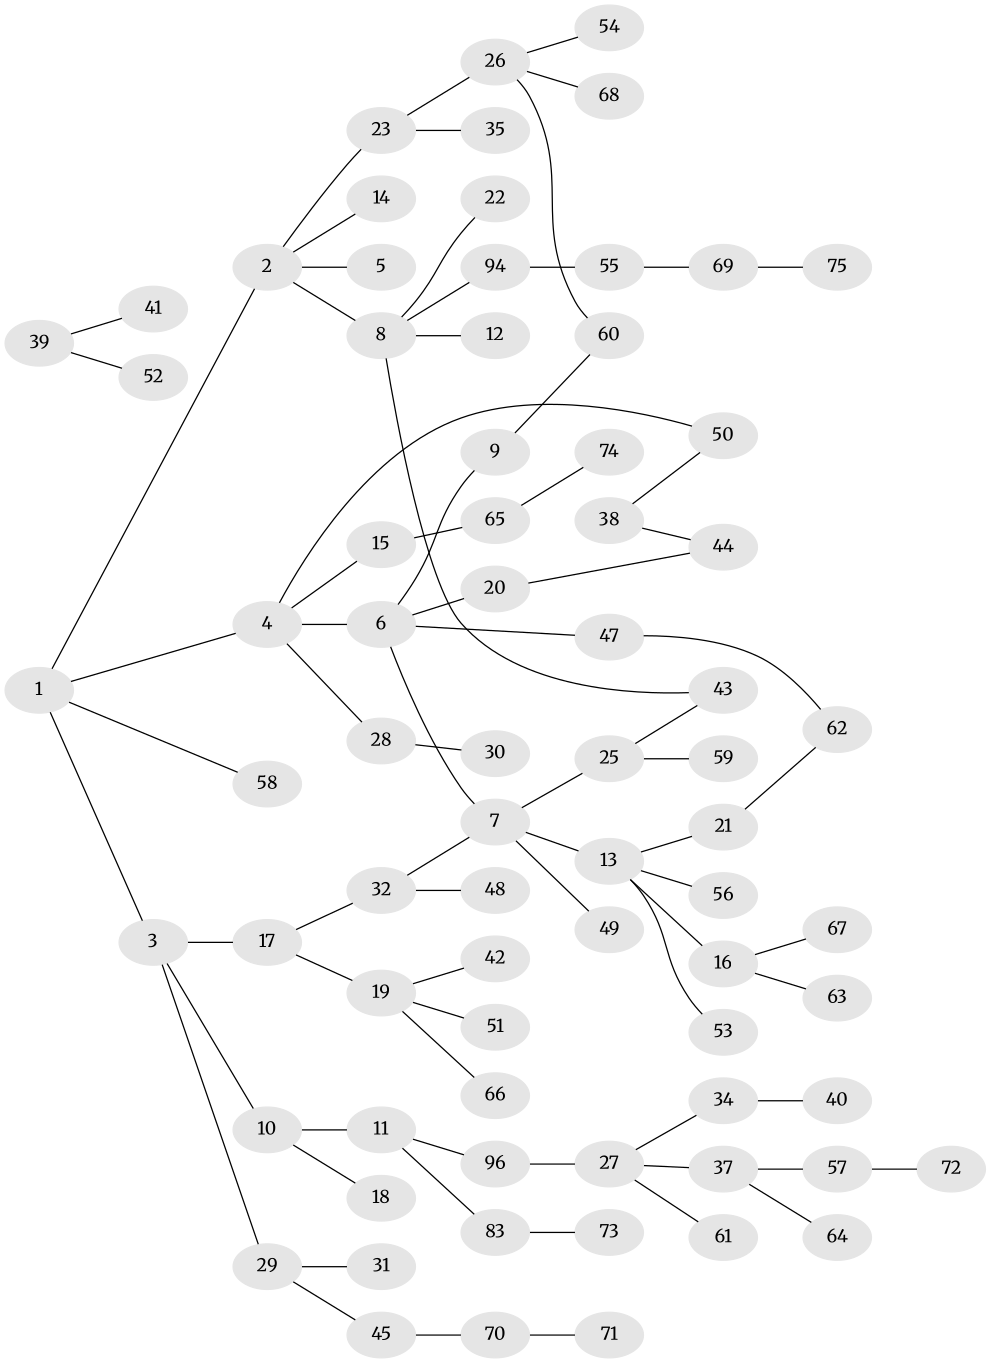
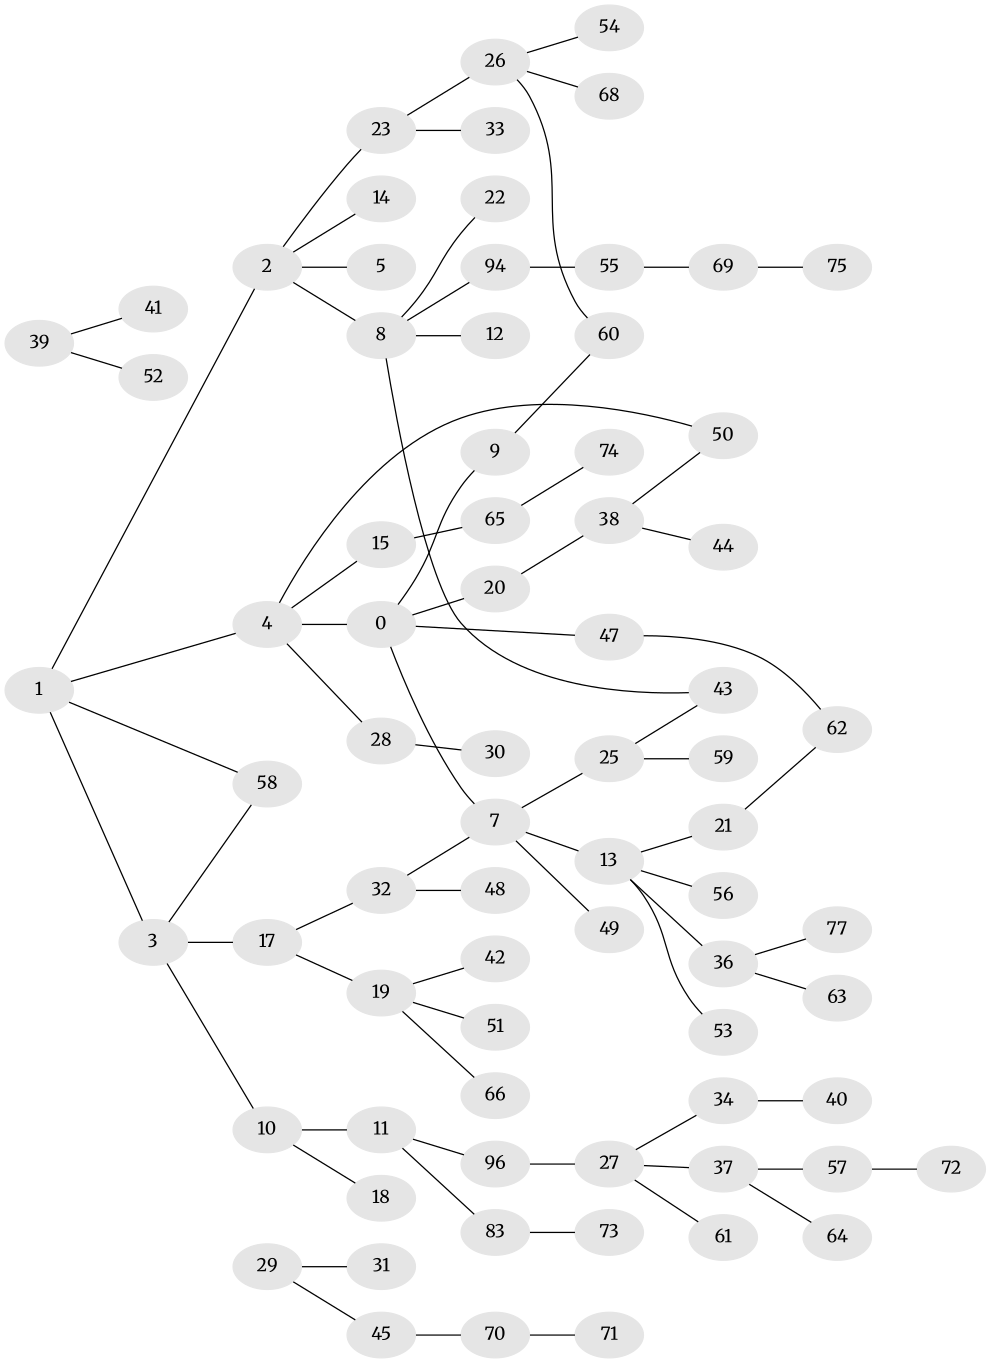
(495, 130) -> (495, 130)
(609, 568) -> (552, 555)
(381, 624) -> (381, 624)
(837, 930) -> (837, 930)
(723, 964) -> (723, 964)
(210, 1104) -> (210, 863)
